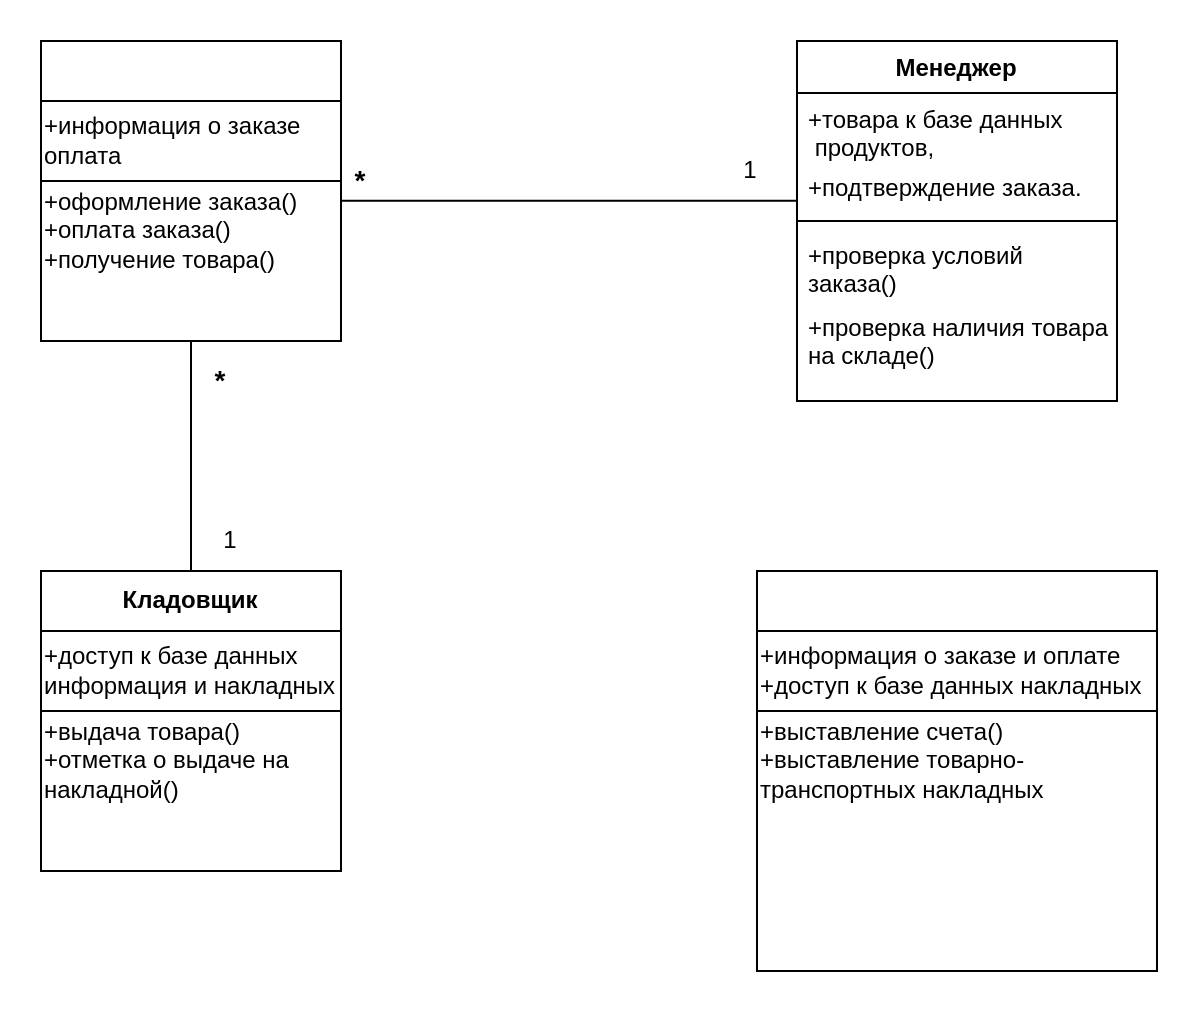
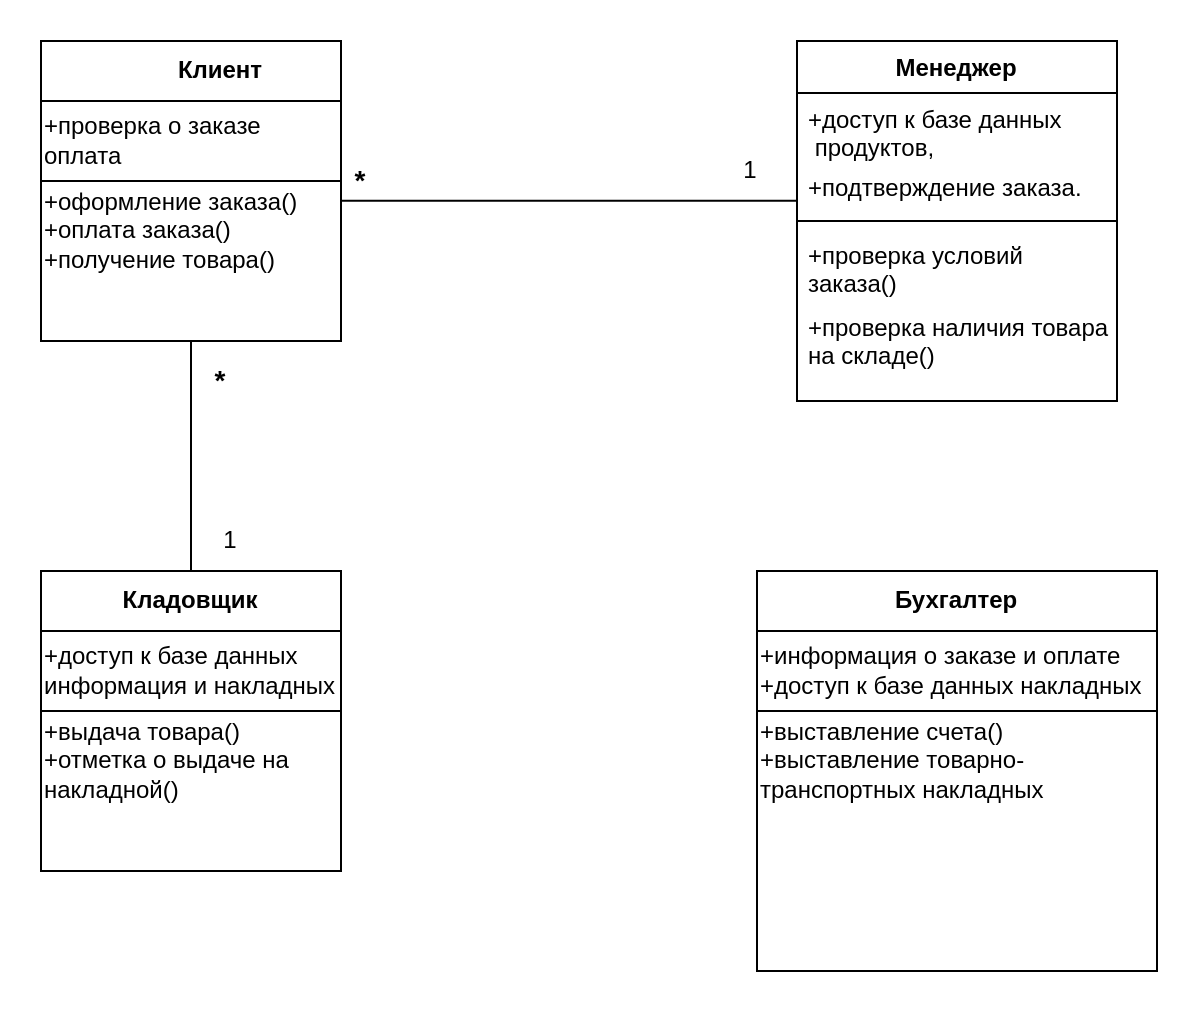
none -> (221, 71)
(940, 120) -> (940, 120)
(173, 141) -> (160, 141)
none -> (957, 601)
